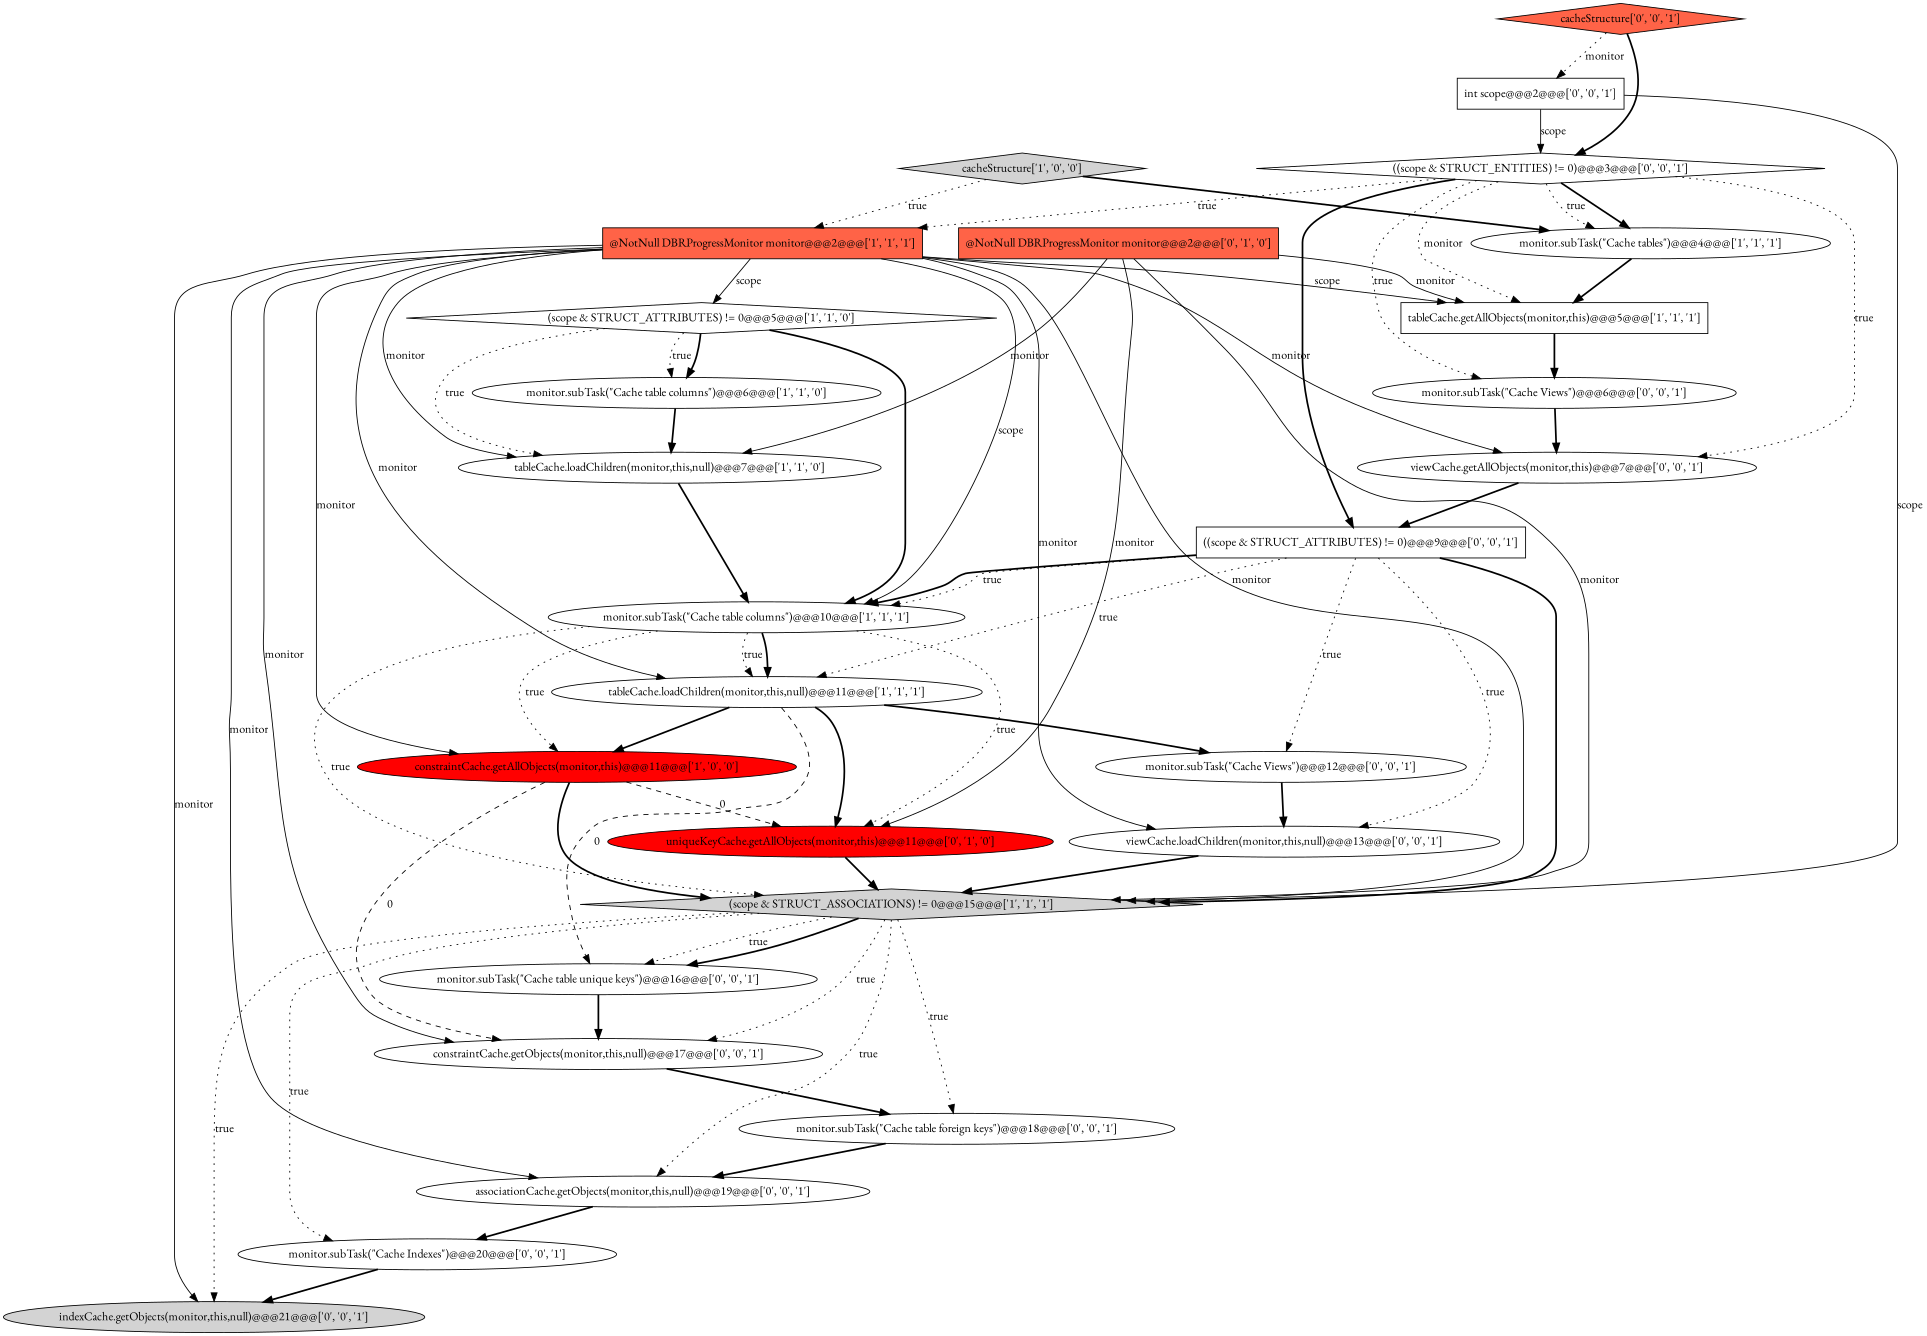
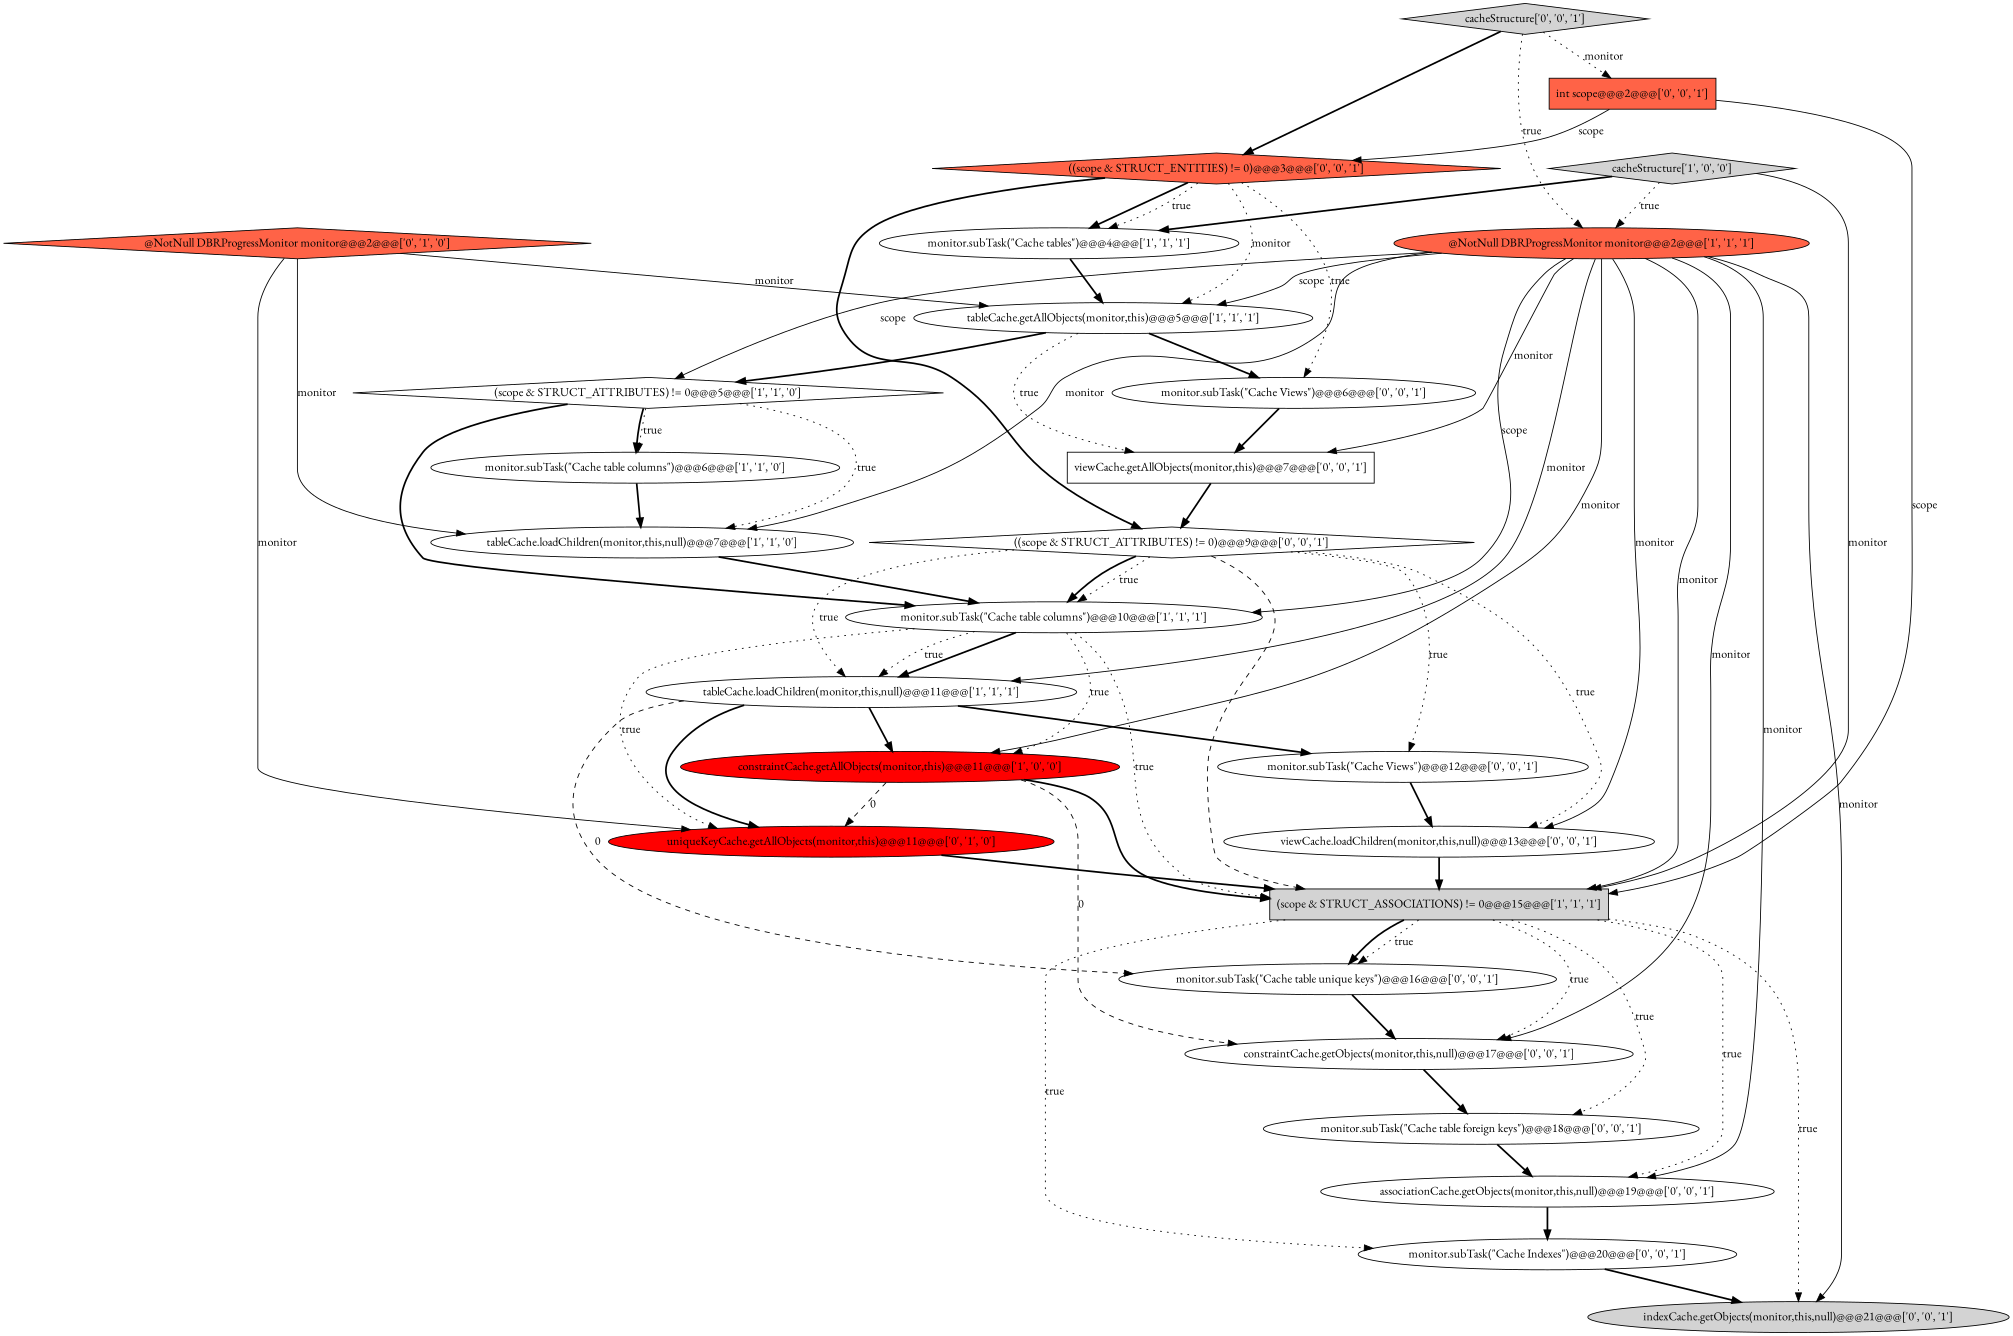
(1621, 19) -> (1525, 19)
(1541, 94) -> (1633, 94)
(1541, 169) -> (1216, 169)
(1185, 203) -> (1523, 136)
(763, 243) -> (1602, 243)
(1118, 243) -> (297, 243)
(1854, 302) -> (1022, 411)
(1554, 318) -> (1113, 318)
none -> (911, 358)
(1557, 468) -> (1221, 468)
(1361, 542) -> (1172, 542)
(1589, 665) -> (1848, 576)
(1549, 864) -> (1217, 728)
(892, 904) -> (1439, 904)
